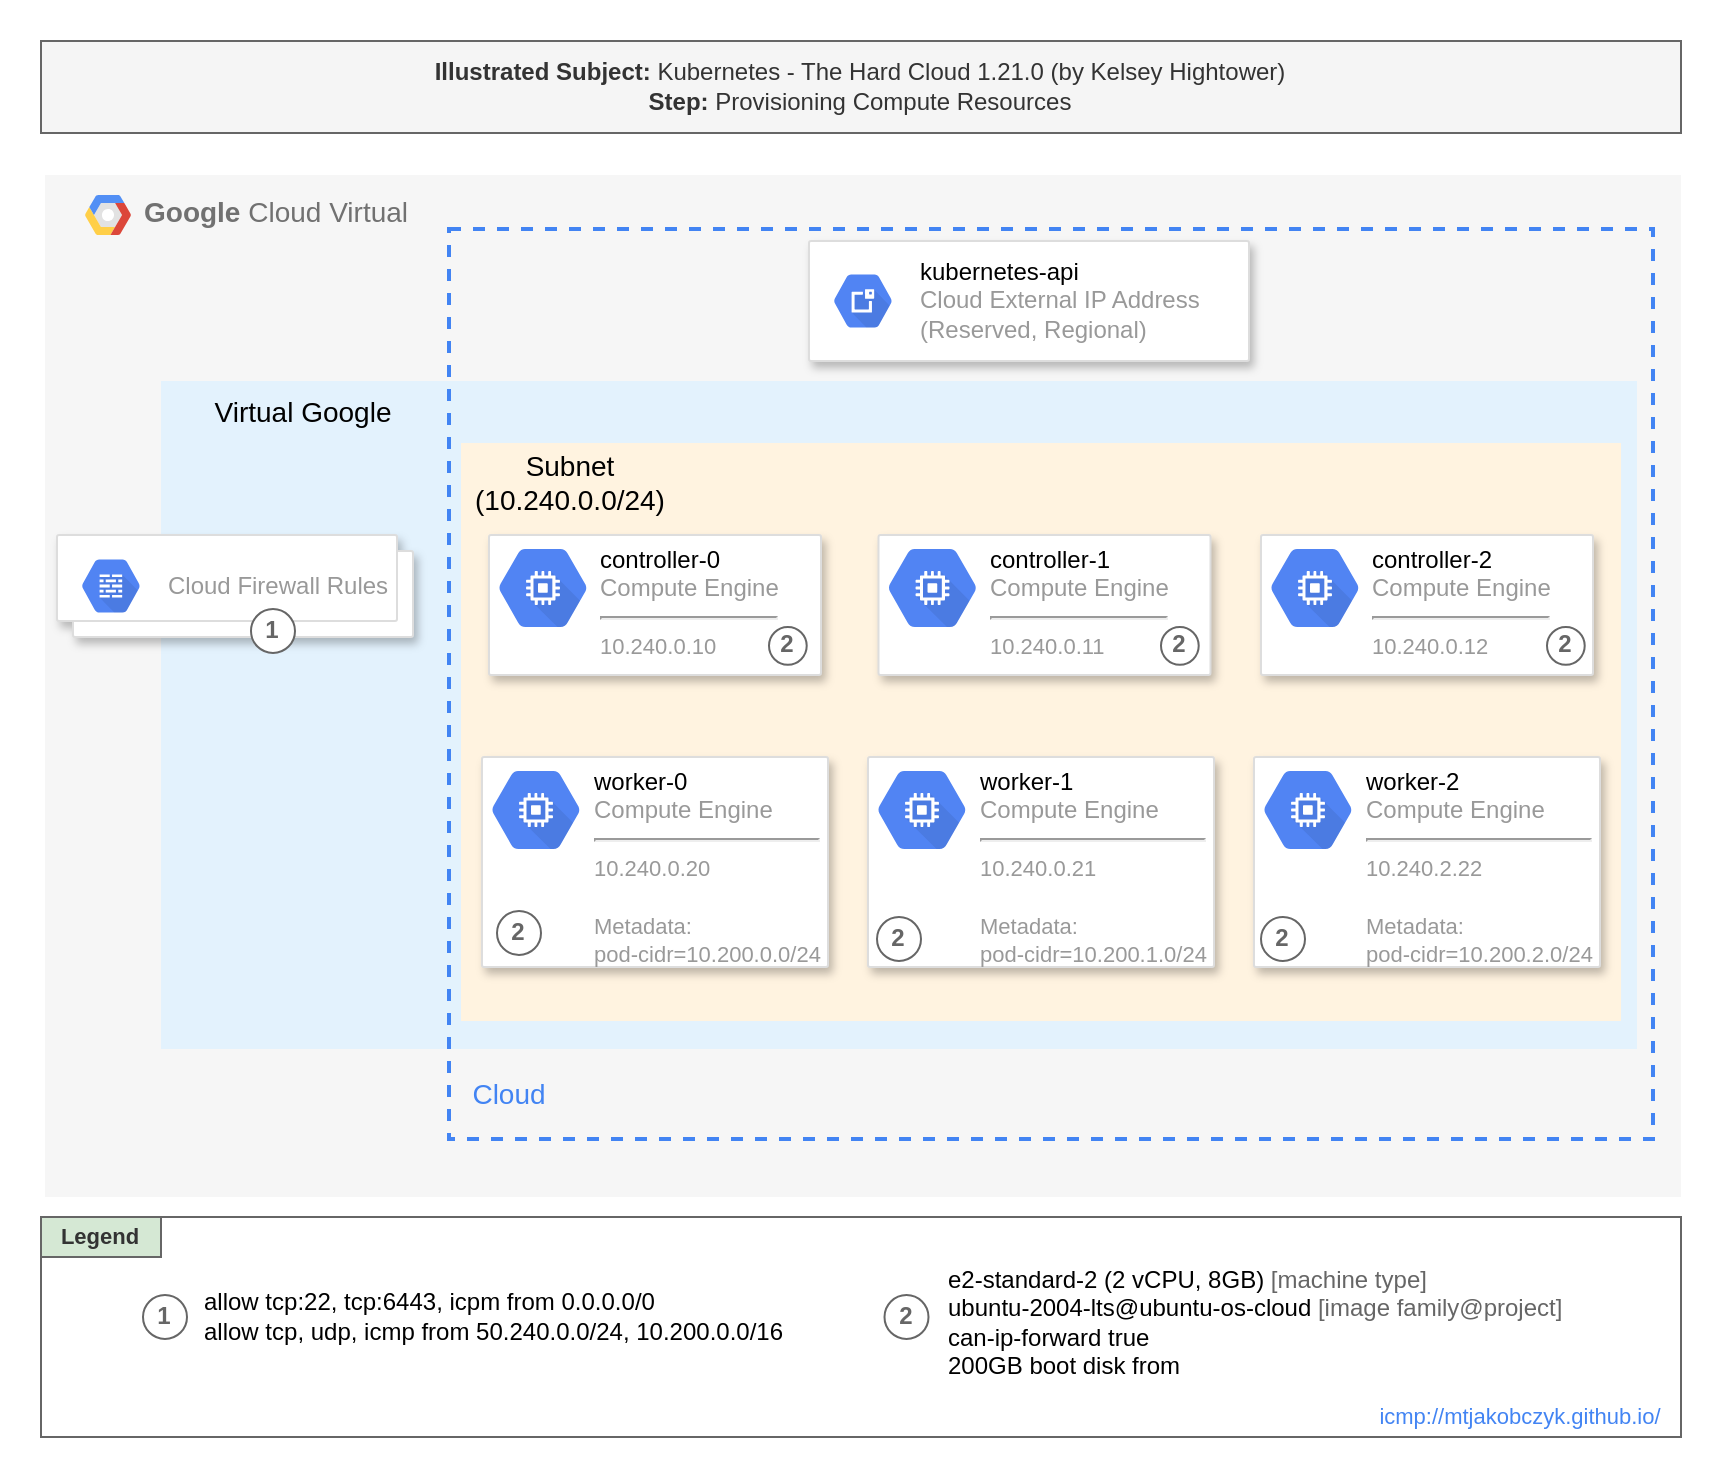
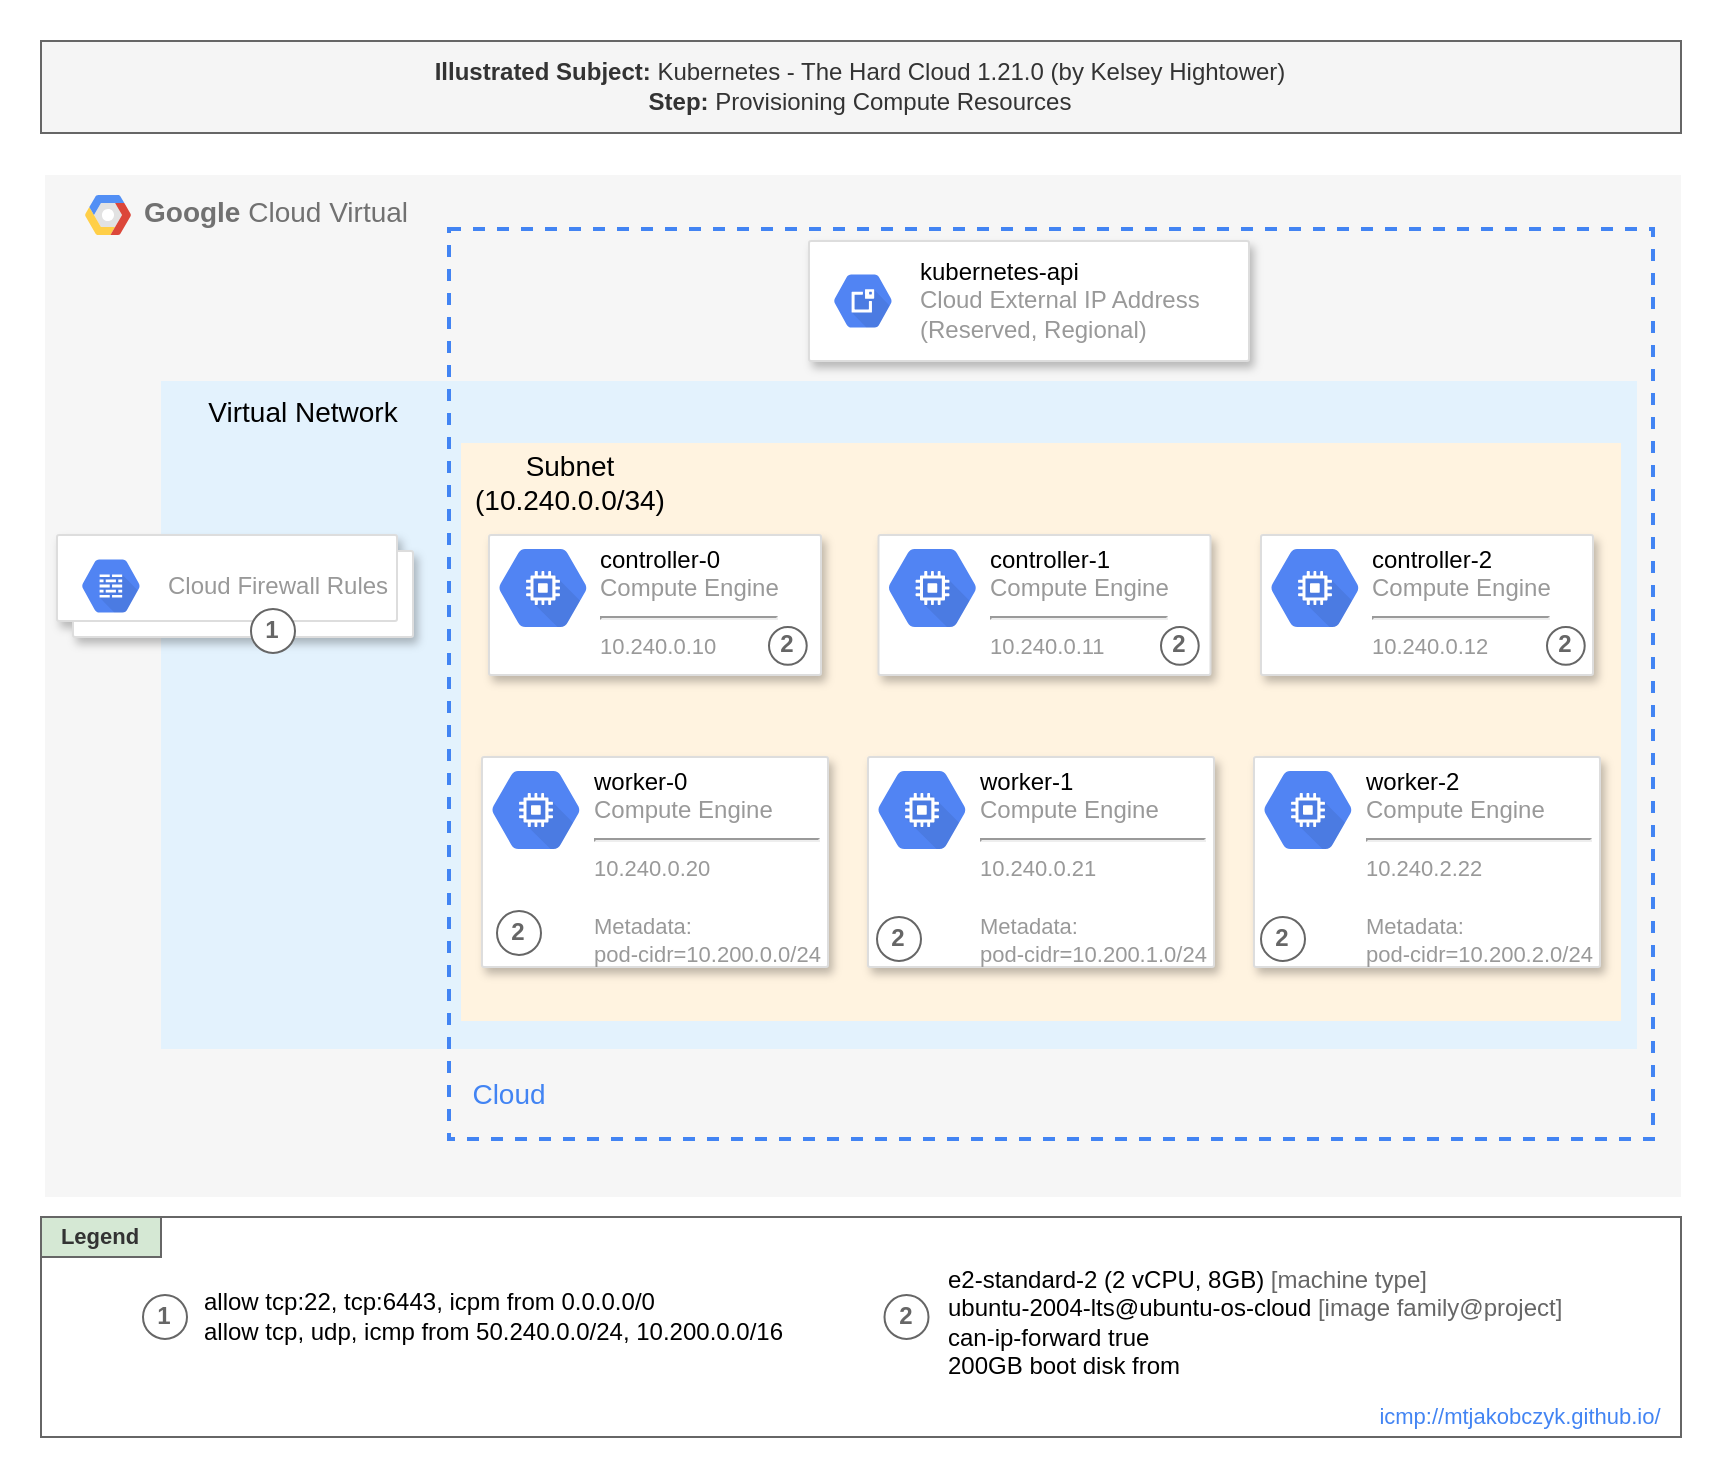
(304, 413) -> (304, 413)
(571, 483) -> (571, 483)
